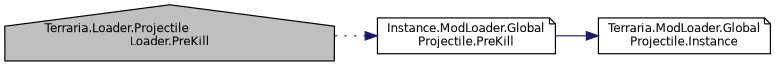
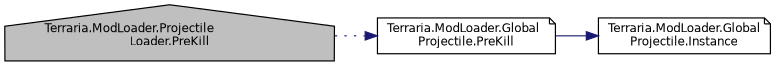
(170, 36) -> (170, 36)
(466, 36) -> (466, 36)
